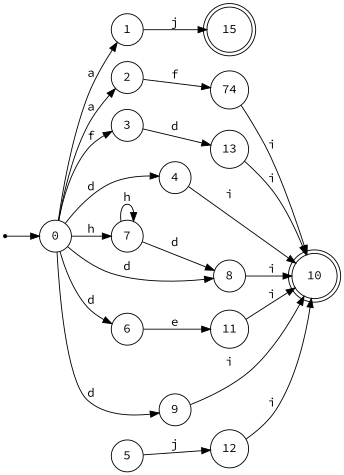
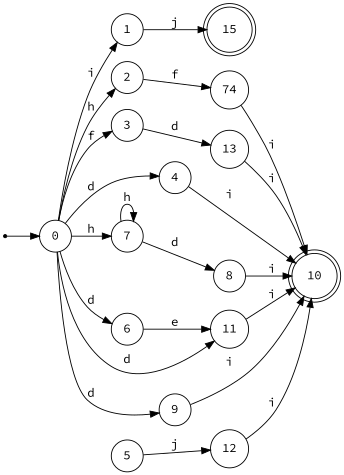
(91, 74) -> (91, 74)
(91, 107) -> (91, 107)
(132, 278) -> (101, 358)
